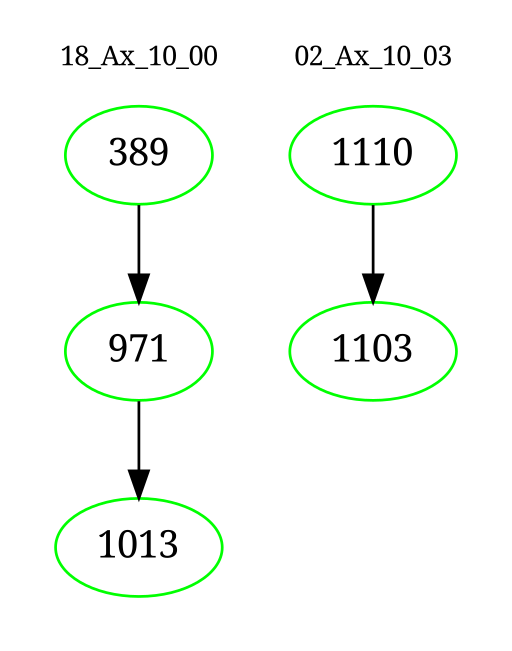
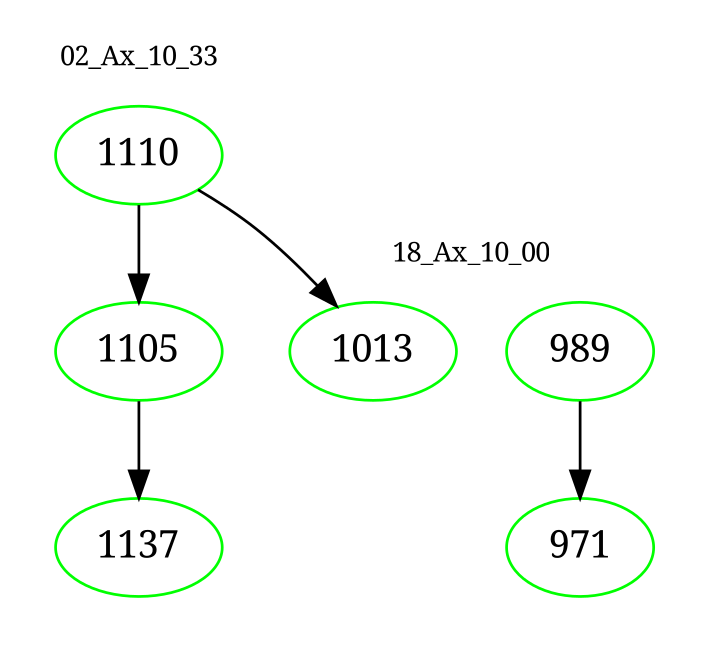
(373, 59) -> (139, 59)
(139, 155) -> (580, 351)
(373, 351) -> (139, 351)
(139, 436) -> (285, 253)
none -> (139, 547)
